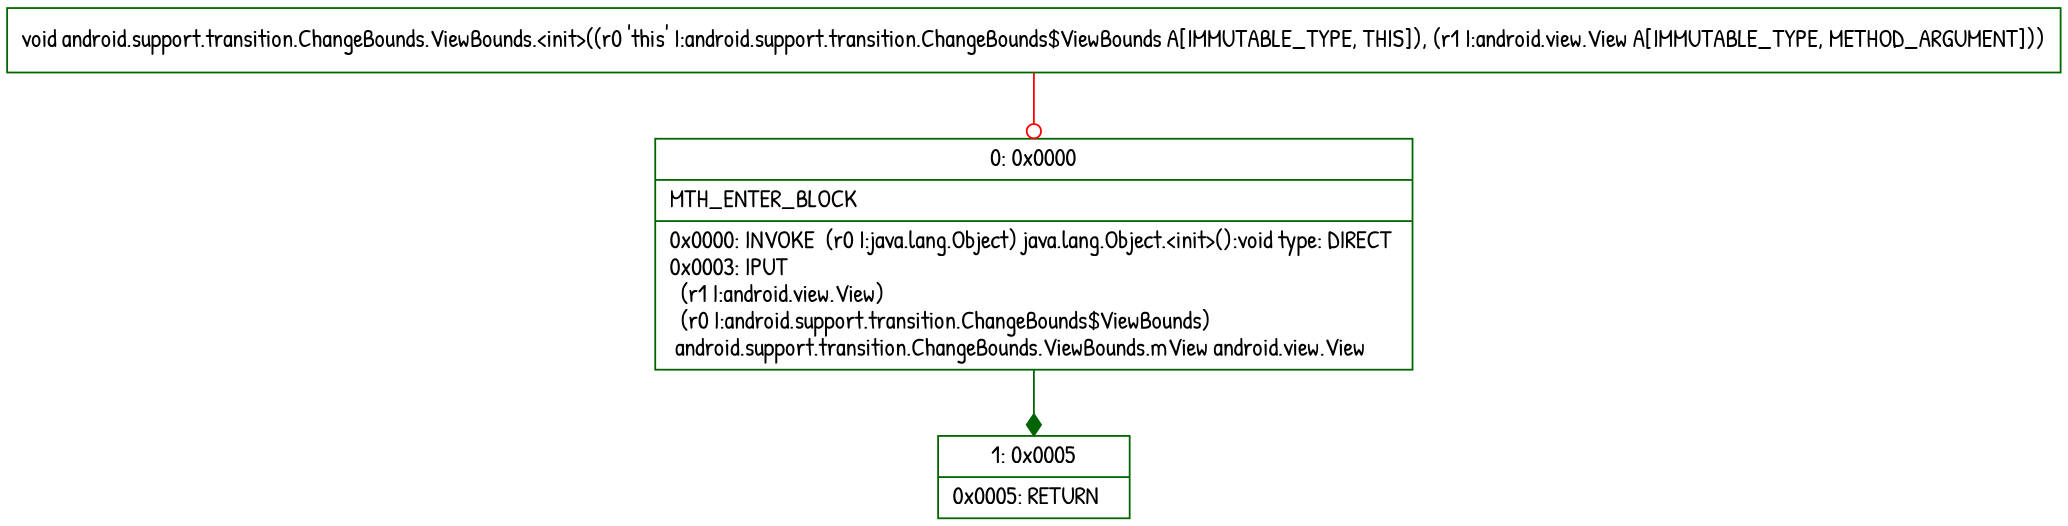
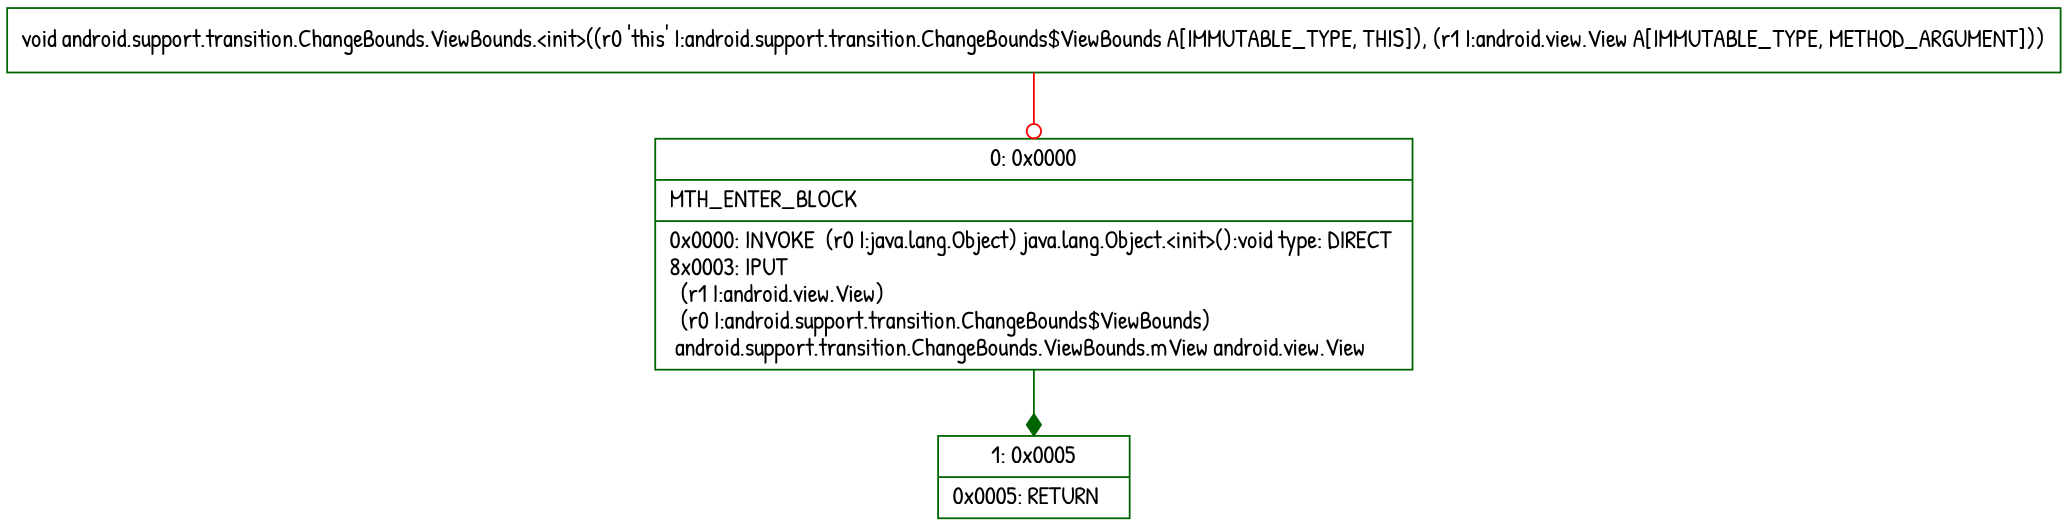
(735, 268) -> (735, 268)
